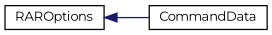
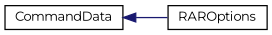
(133, 18) -> (152, 18)
